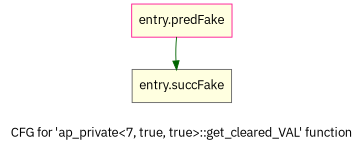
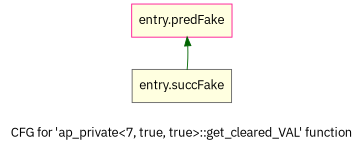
(176, 49) -> (188, 58)
